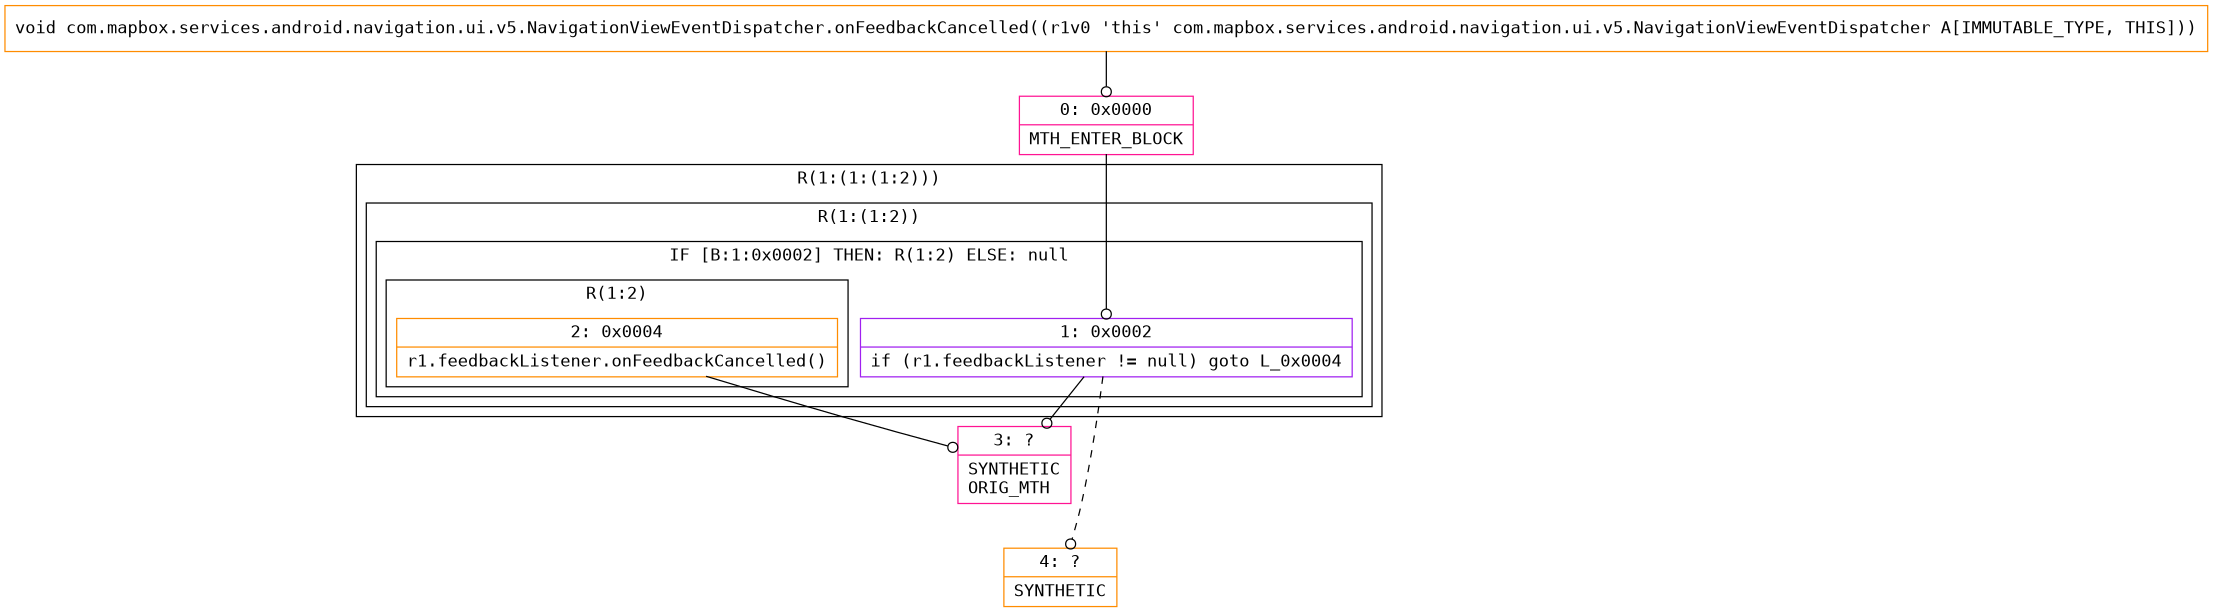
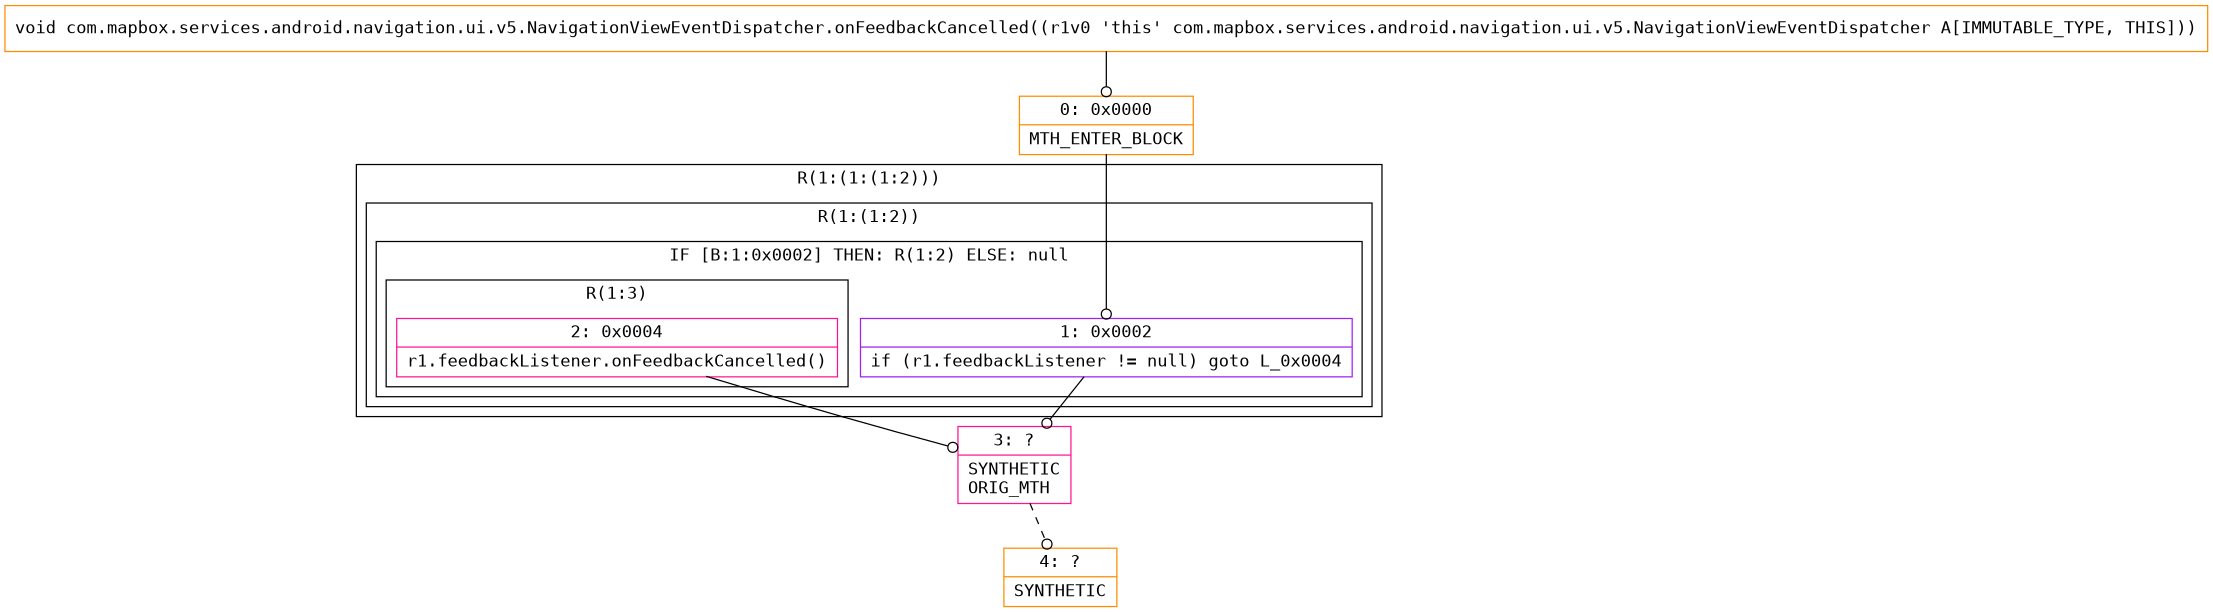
(1106, 125) -> (1106, 125)
(617, 294) -> (617, 294)
(617, 348) -> (617, 348)
(1090, 458) -> (1037, 521)
